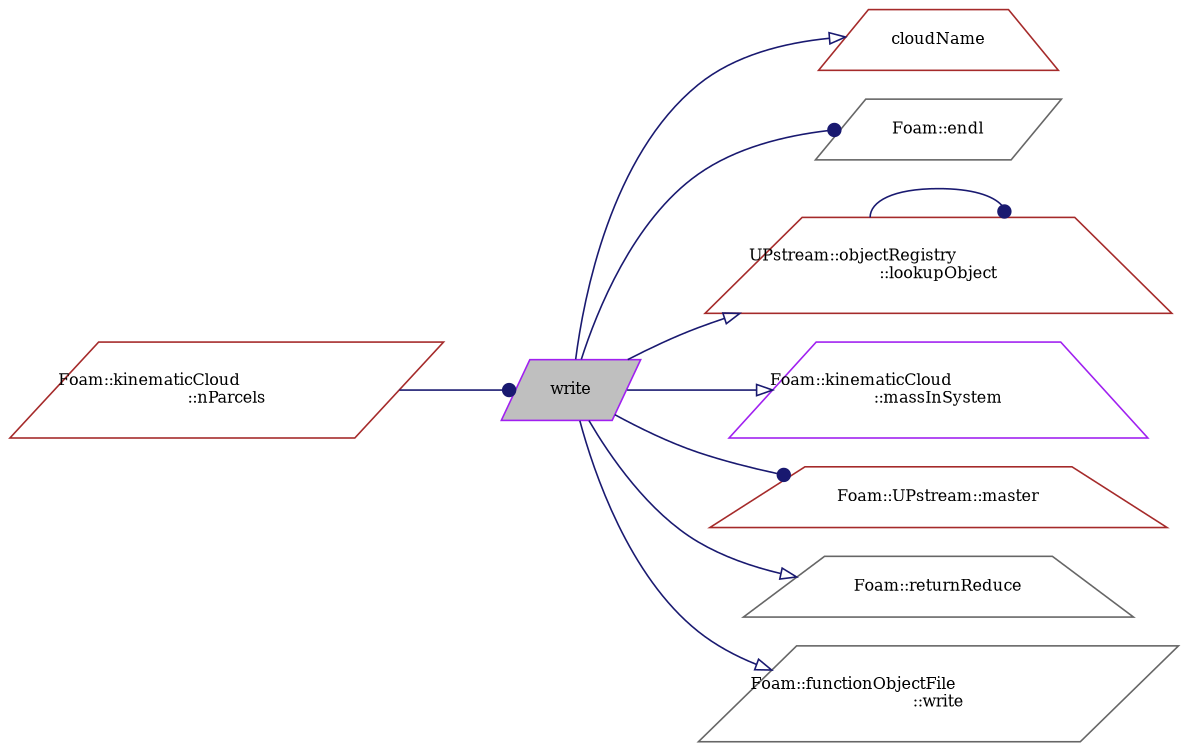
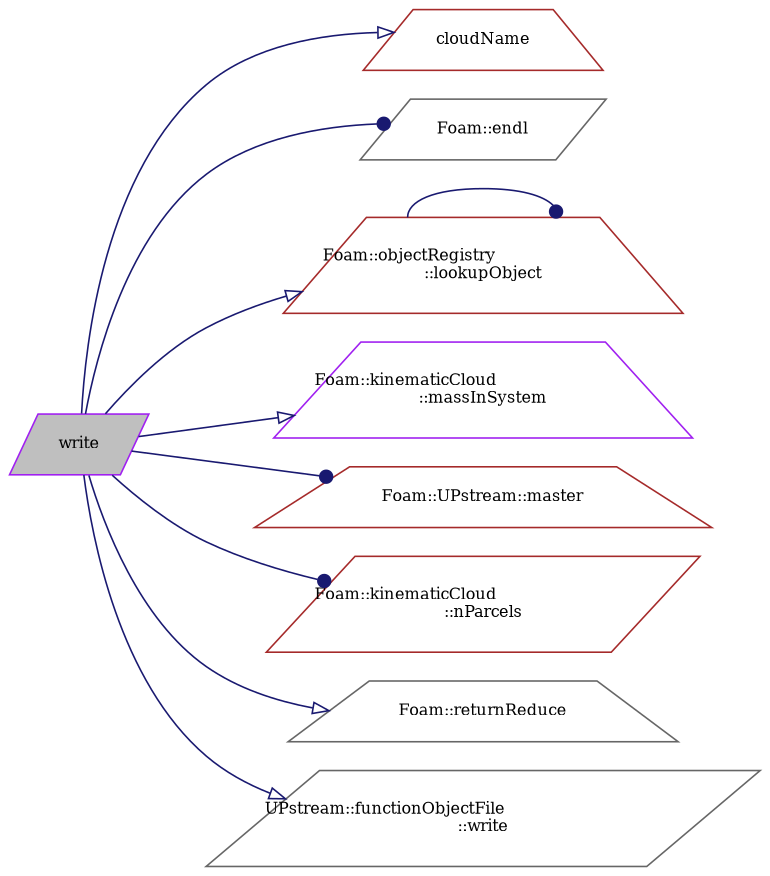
(938, 265) -> (483, 265)
(451, 390) -> (207, 542)
(938, 694) -> (483, 818)
